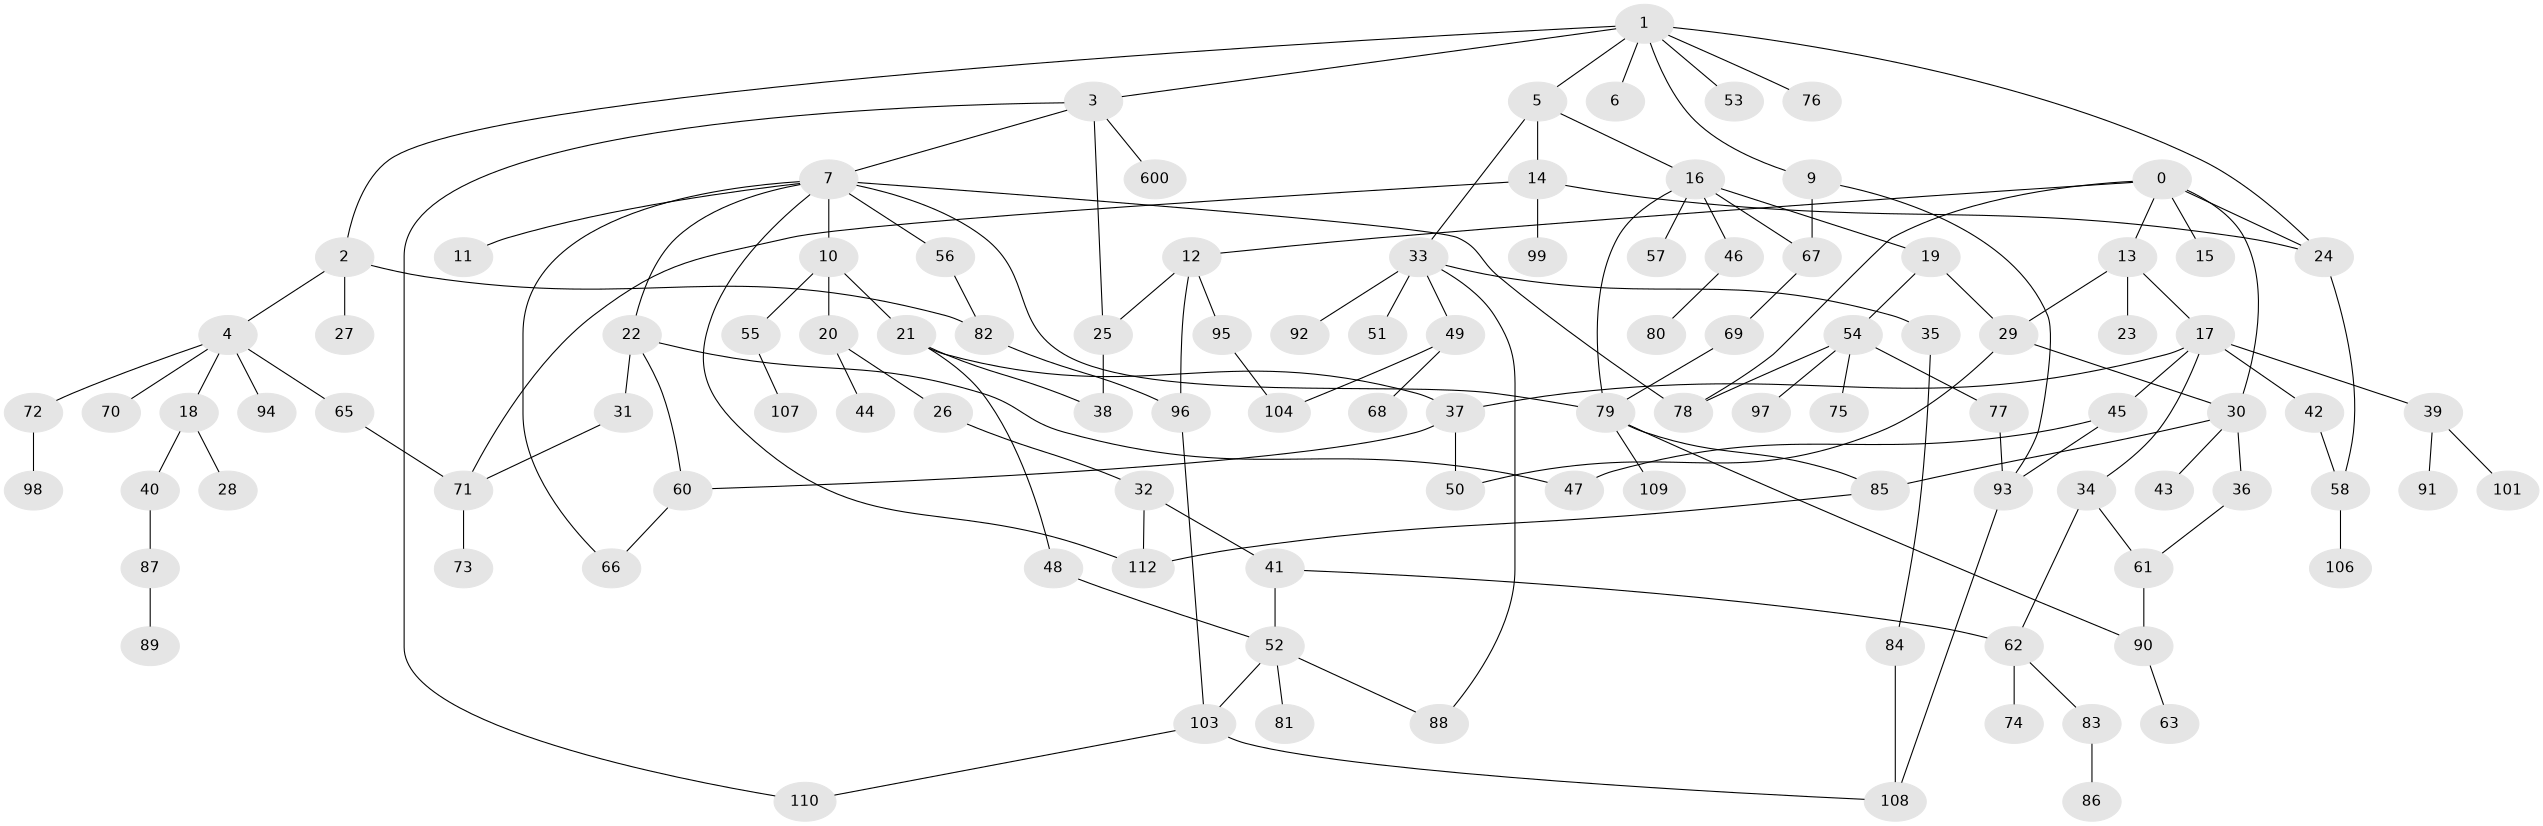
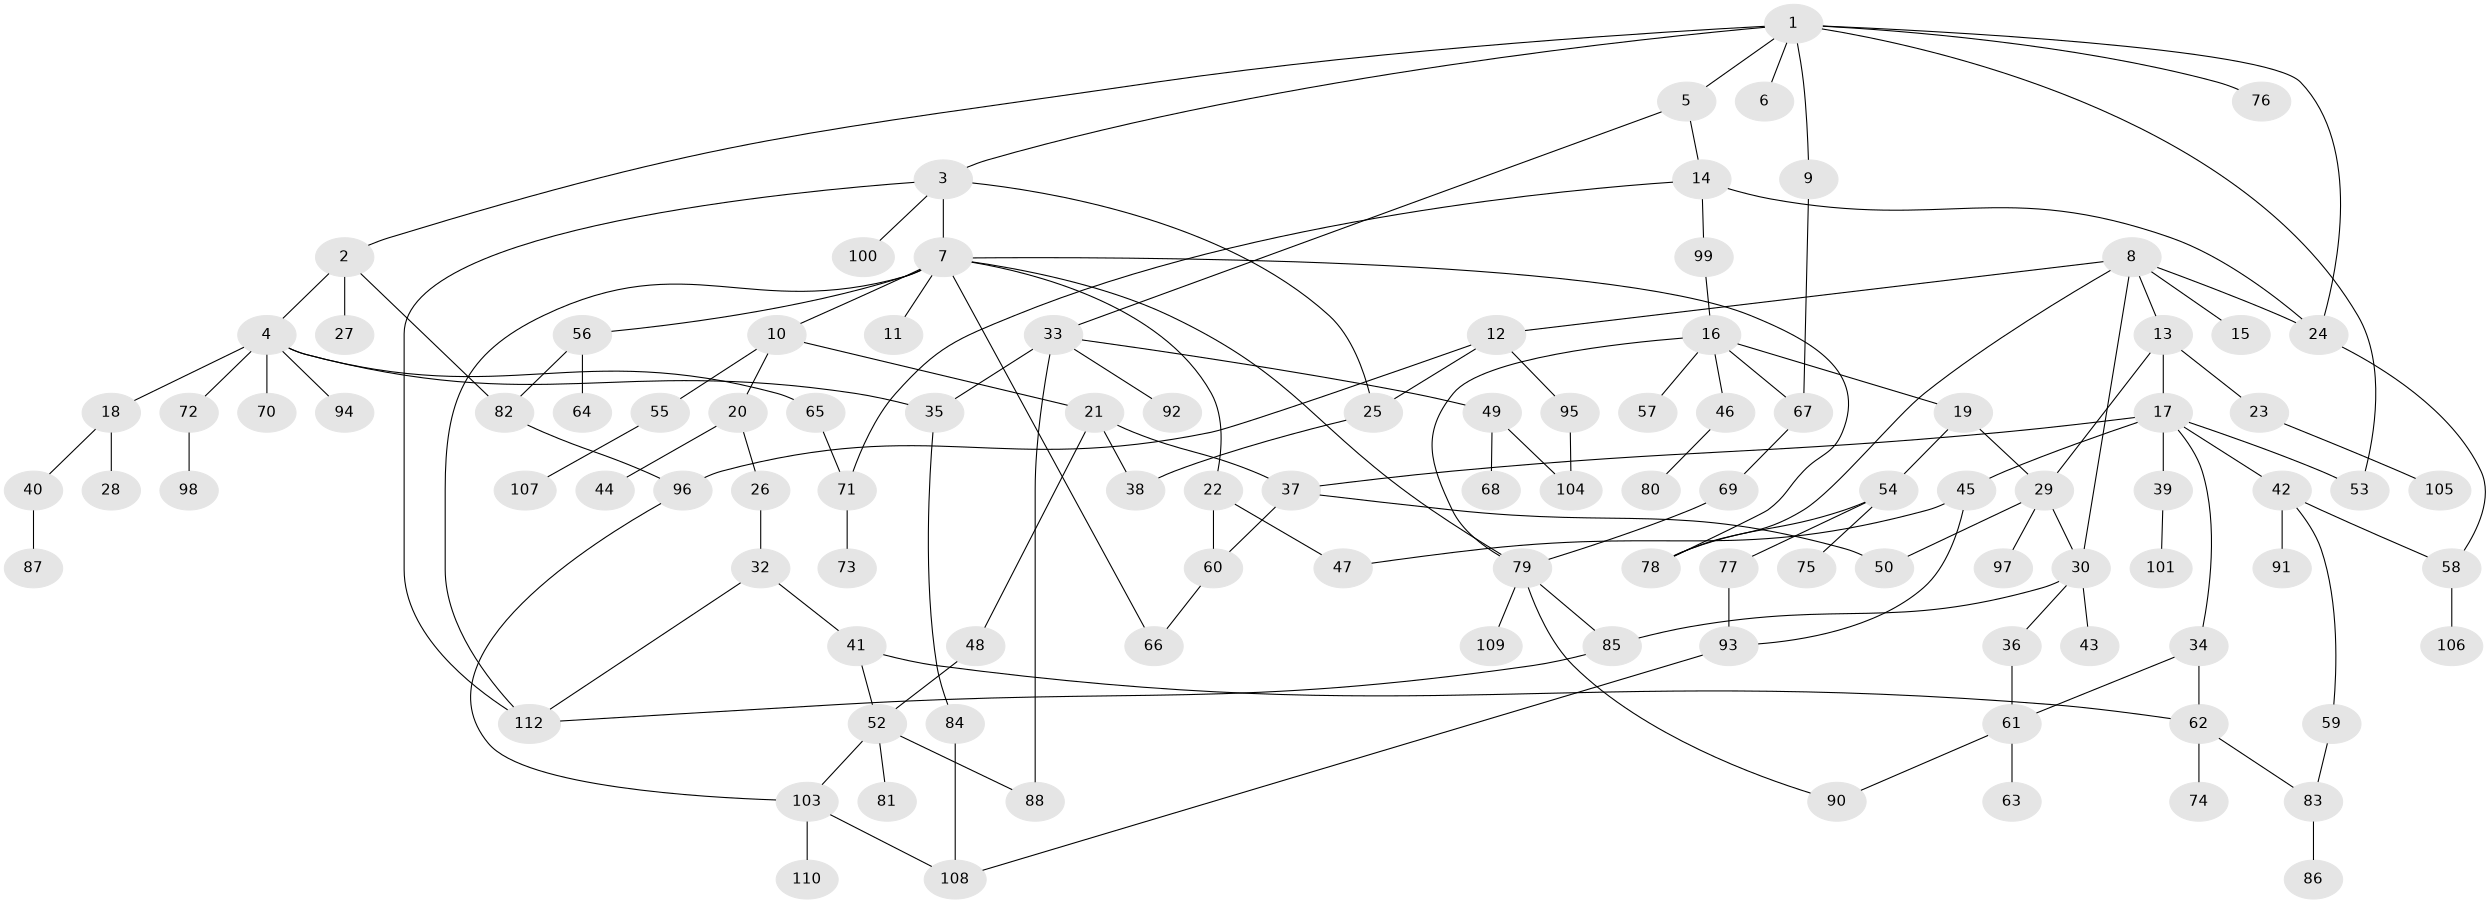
(1616, 140) -> (1708, 296)
(1155, 179) -> (863, 257)
(2162, 179) -> (2132, 257)
(2024, 278) -> none
(404, 306) -> (444, 282)
(1378, 335) -> none
(1807, 374) -> (2024, 530)
none -> (597, 383)
none -> (582, 413)
(623, 413) -> none
none -> (2264, 449)
(2431, 452) -> (2282, 530)
none -> (2440, 491)
(150, 646) -> none
(2157, 685) -> (2012, 763)
none -> (2332, 724)
